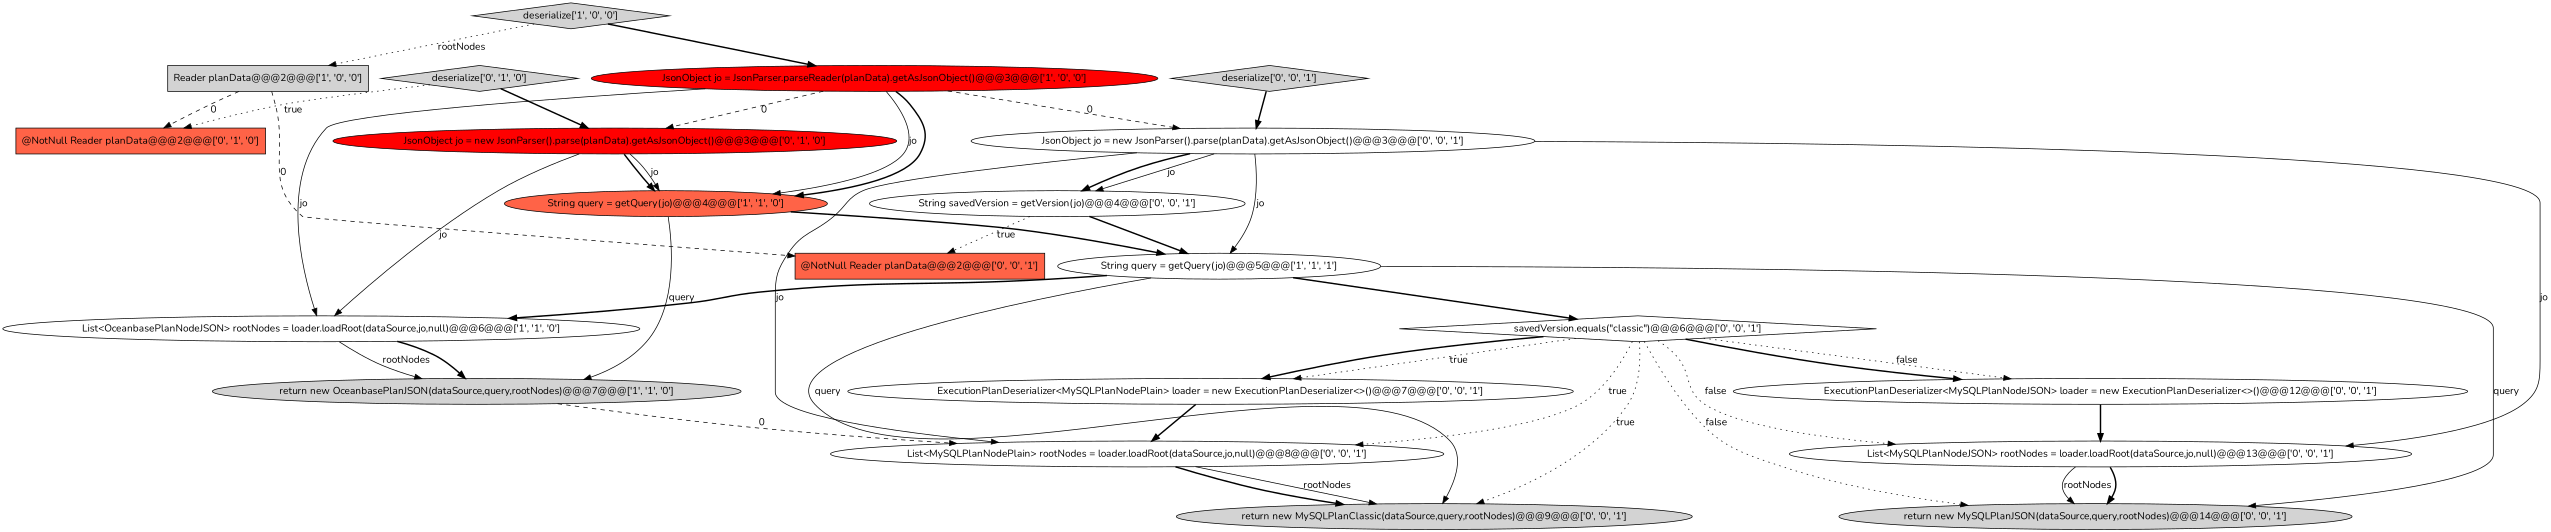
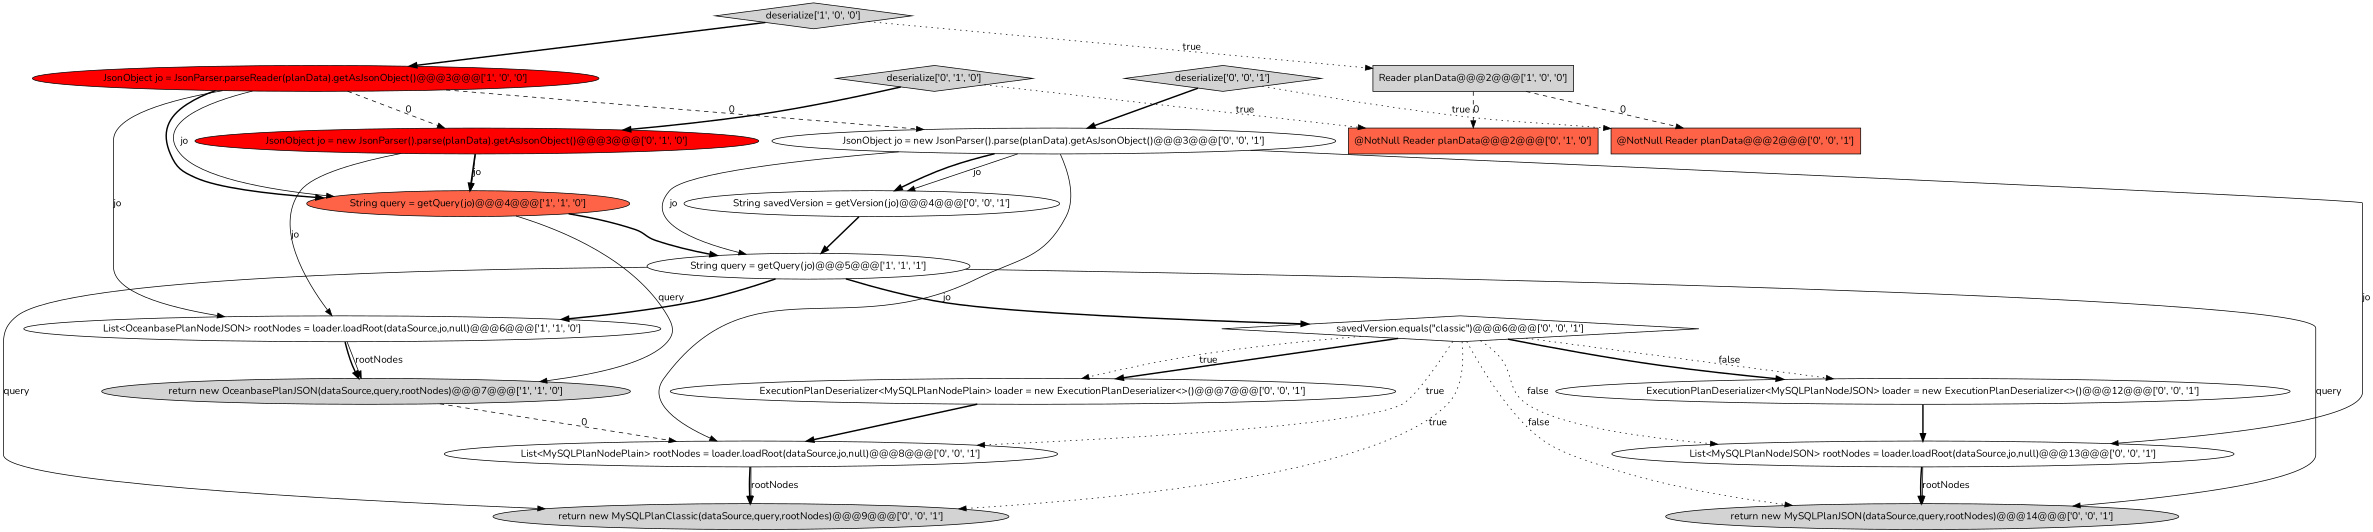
(462, 47) -> (1192, 47)
(992, 233) -> (1432, 113)
